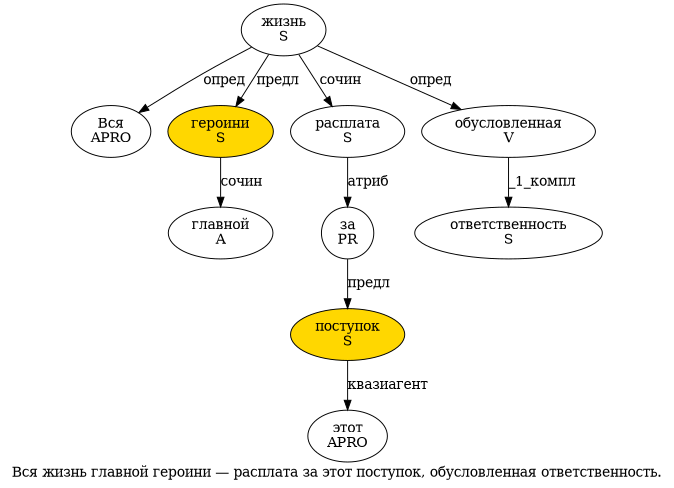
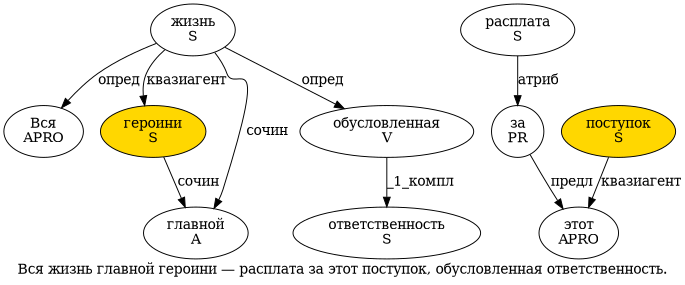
(313, 76) -> (243, 119)
(278, 81) -> (187, 81)
(348, 279) -> (543, 178)
